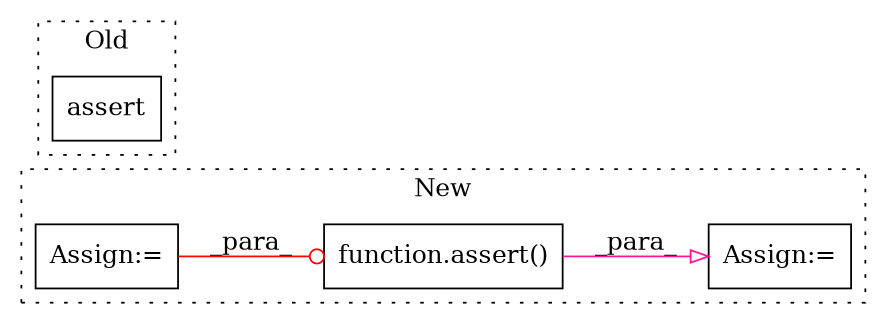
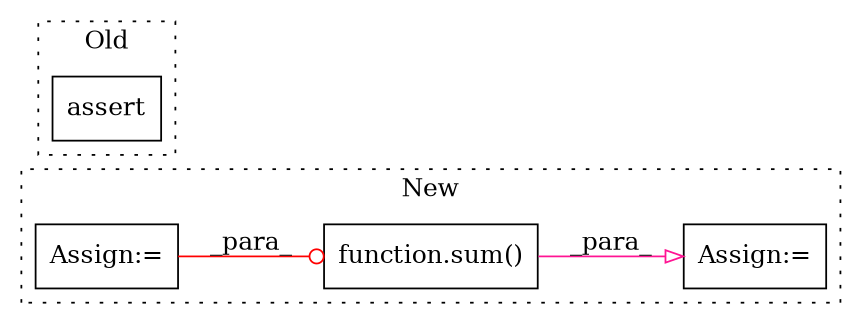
(443, 256) -> (431, 256)
